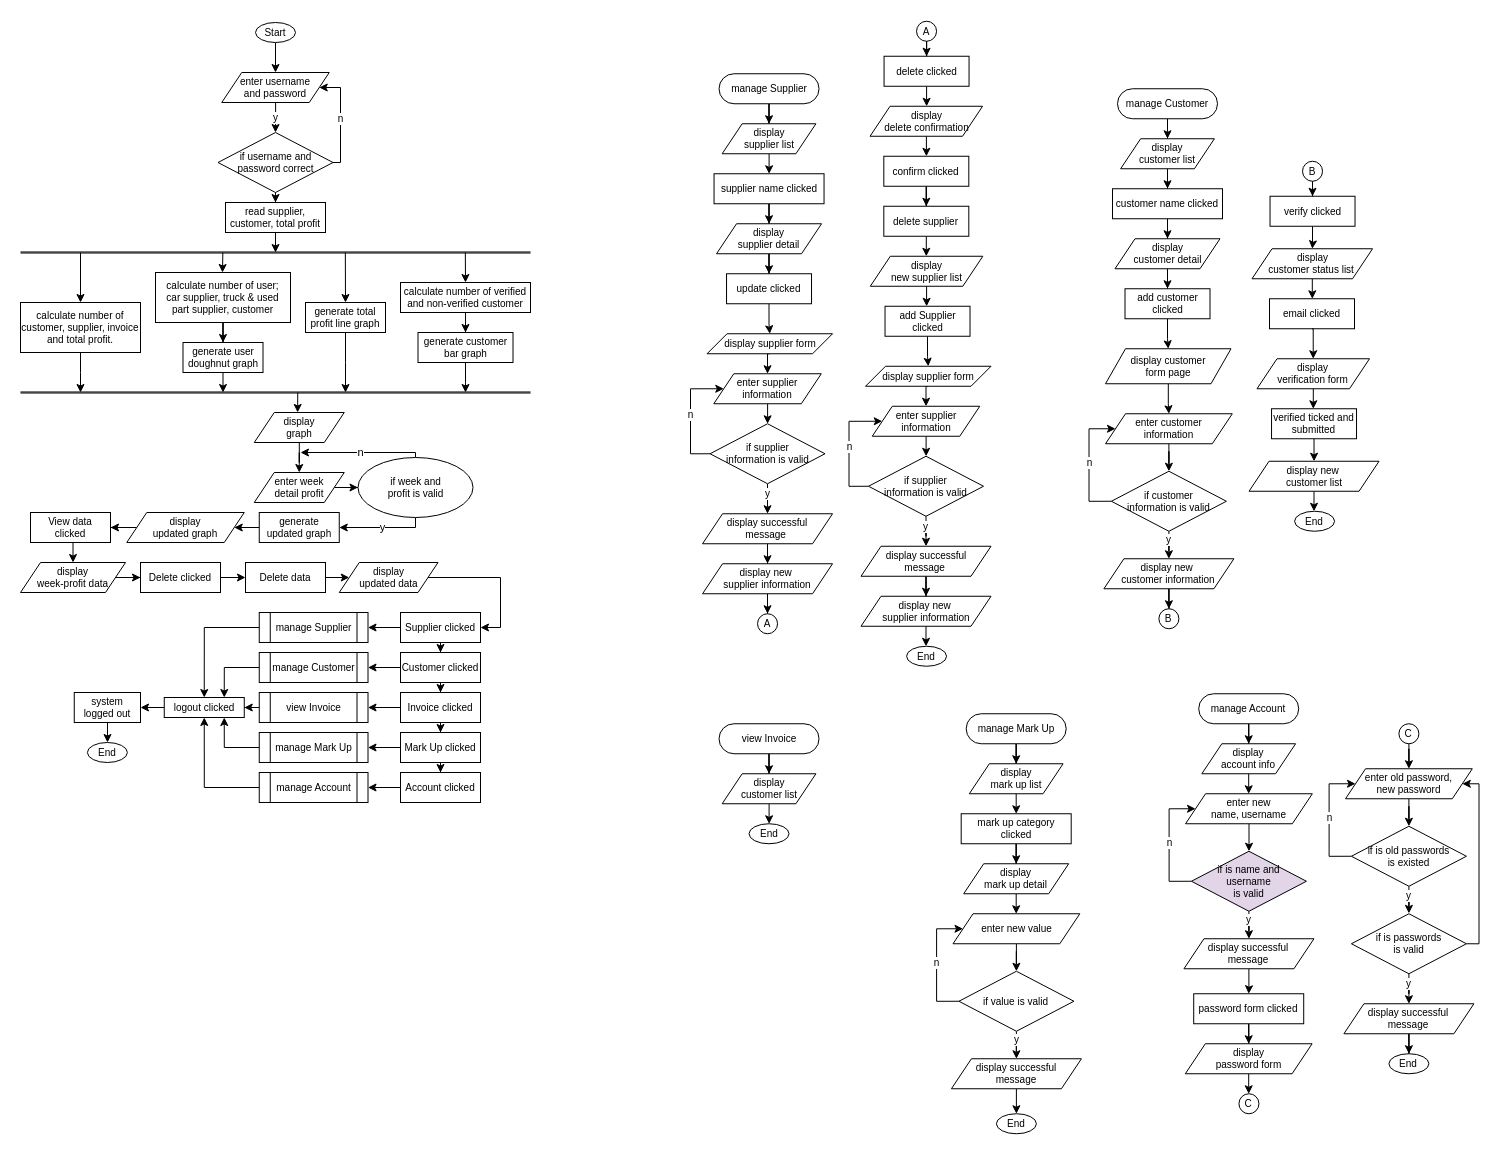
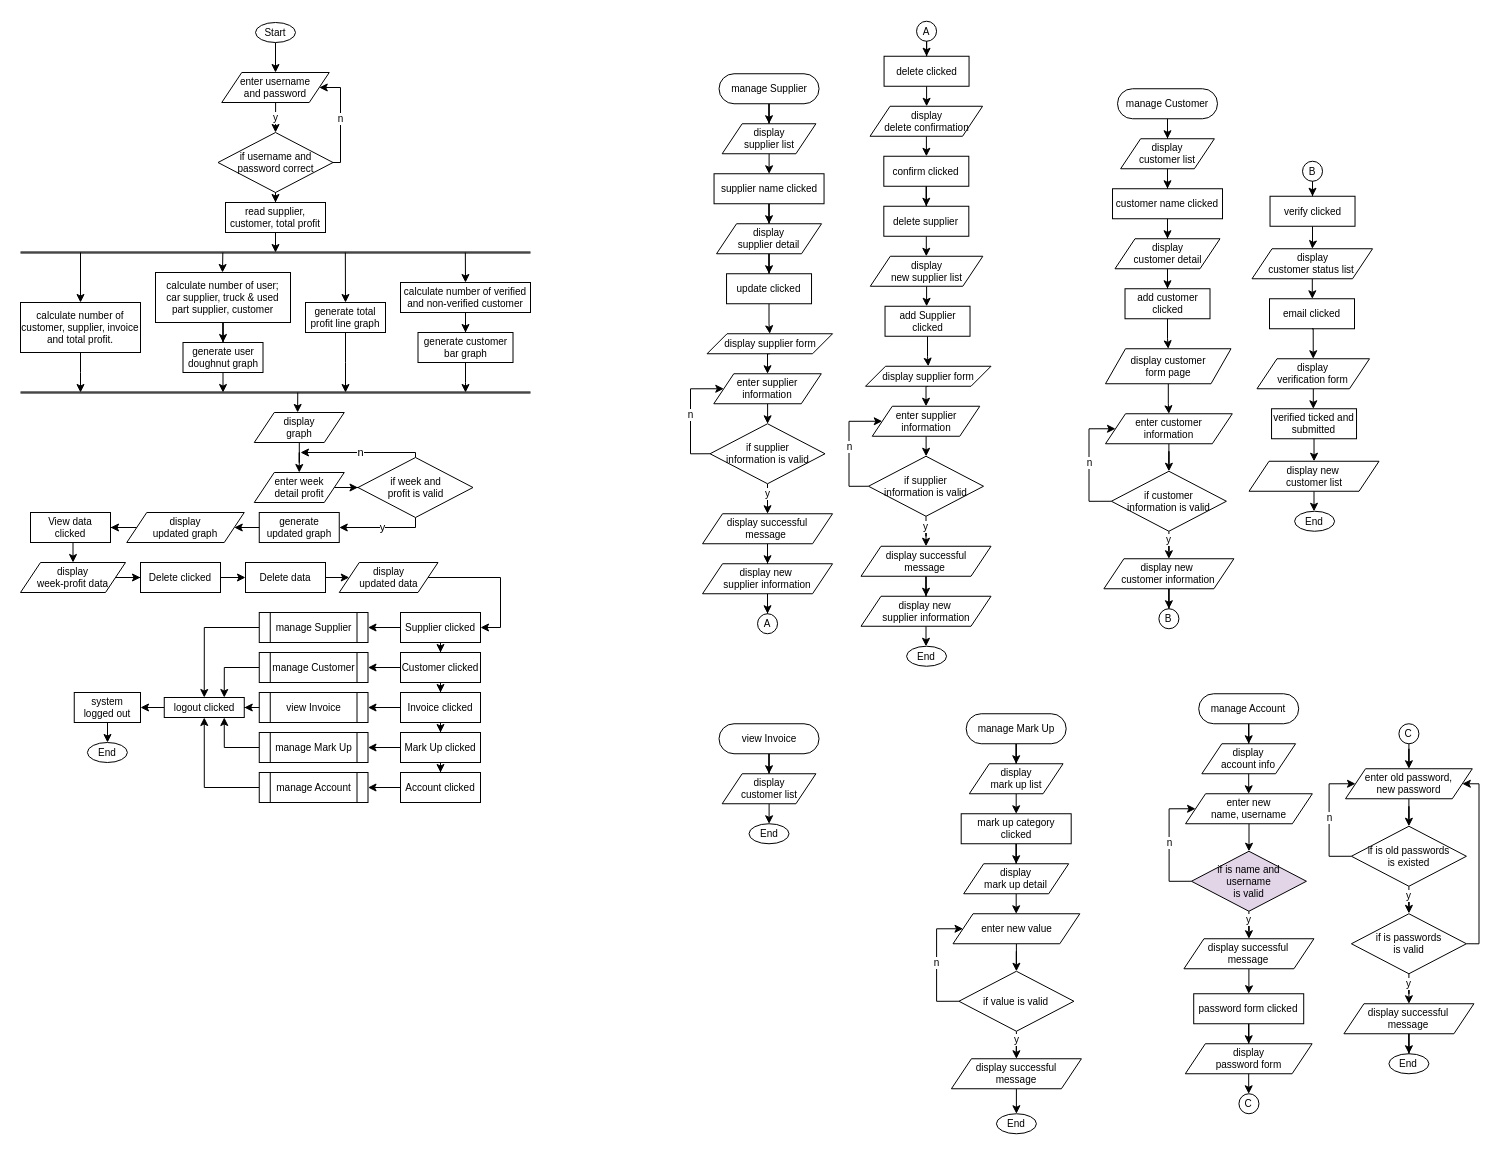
(416, 488) -> (416, 488)
